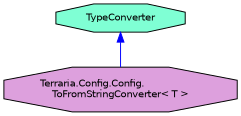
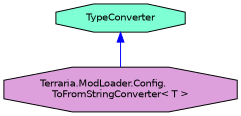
(121, 90) -> (121, 90)
